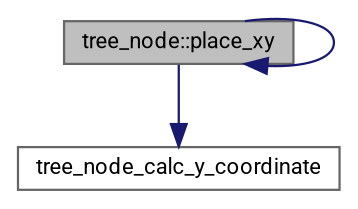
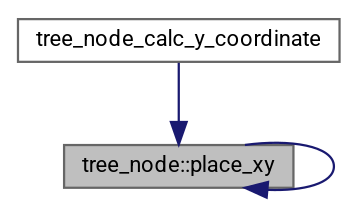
(179, 94) -> (179, 92)
